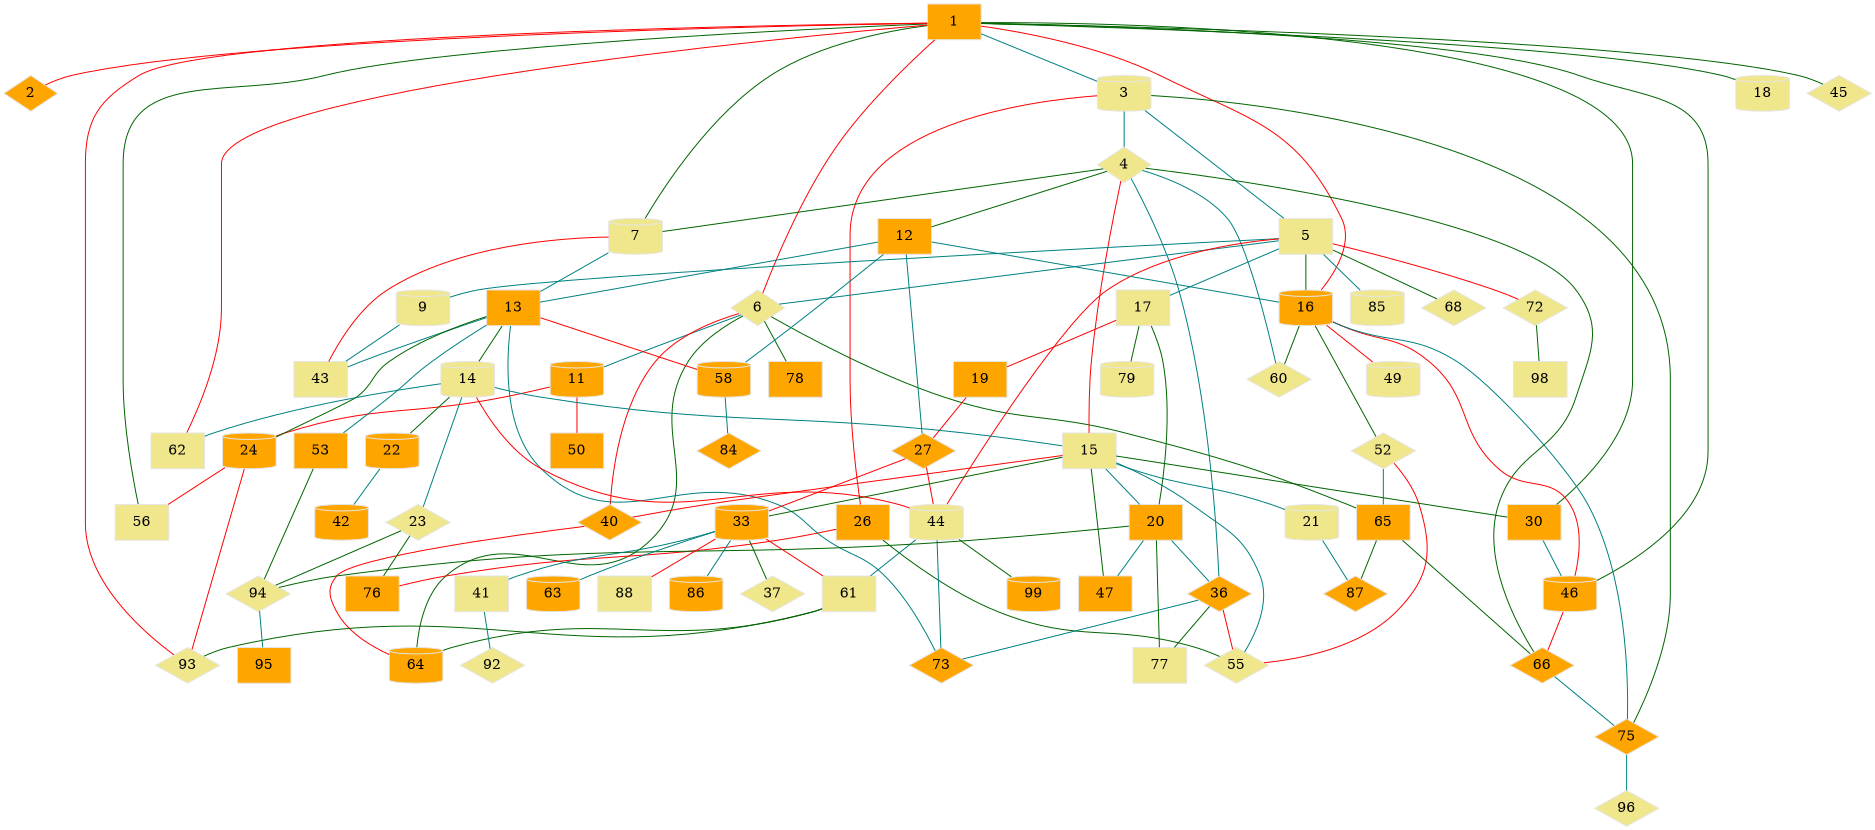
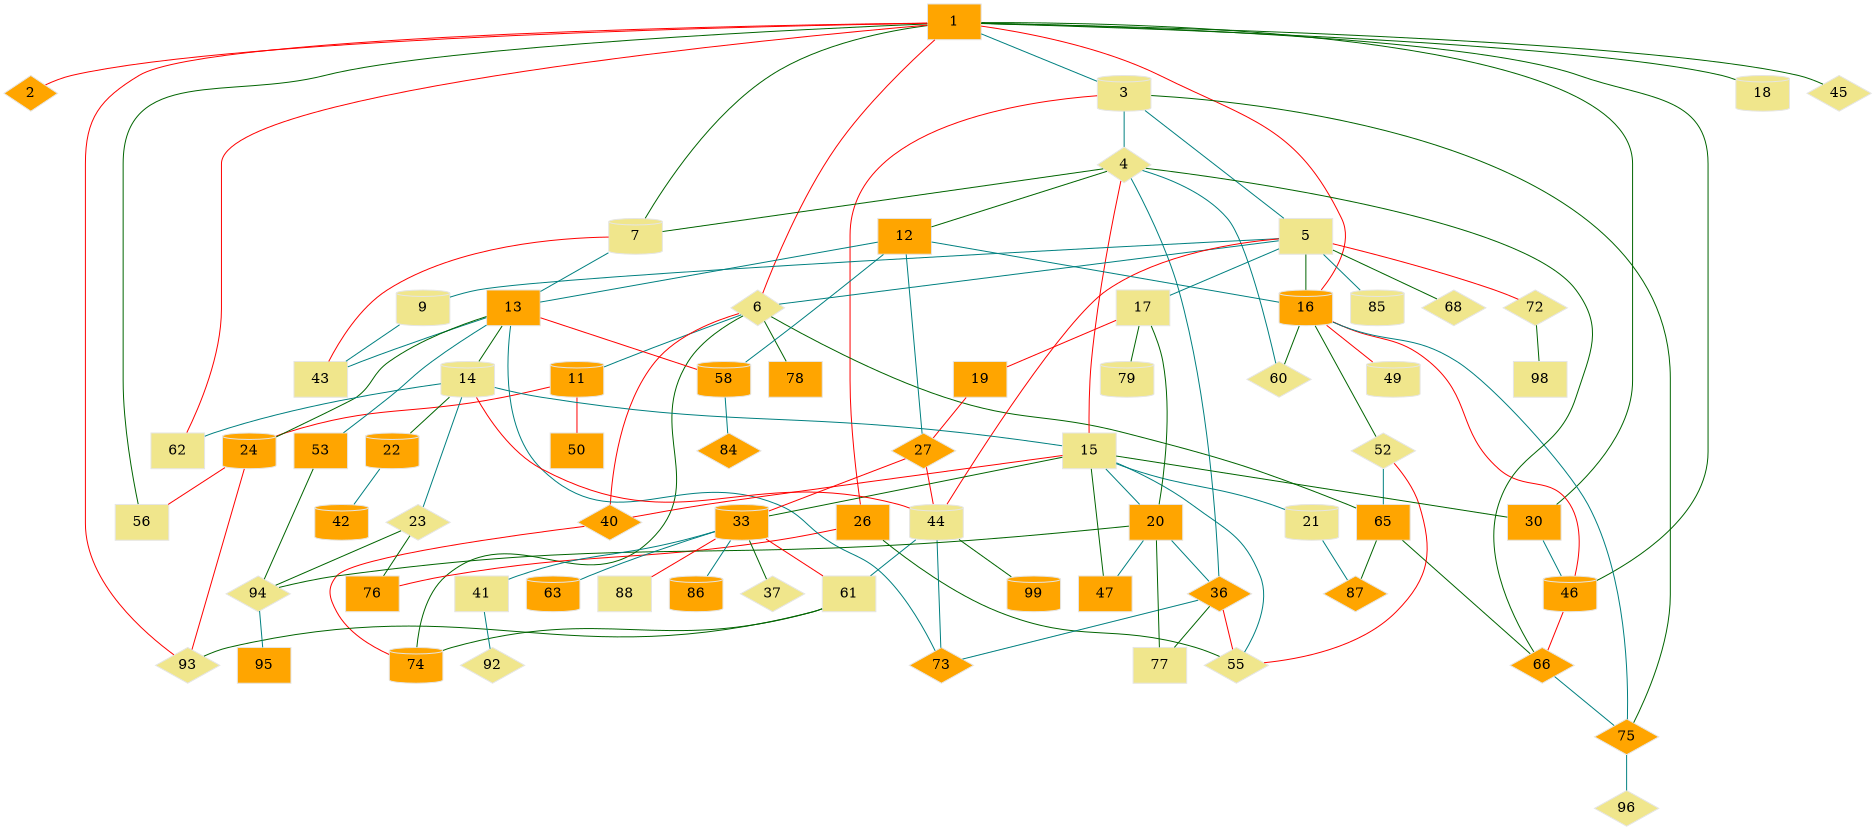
(416, 665) -> (416, 665)
